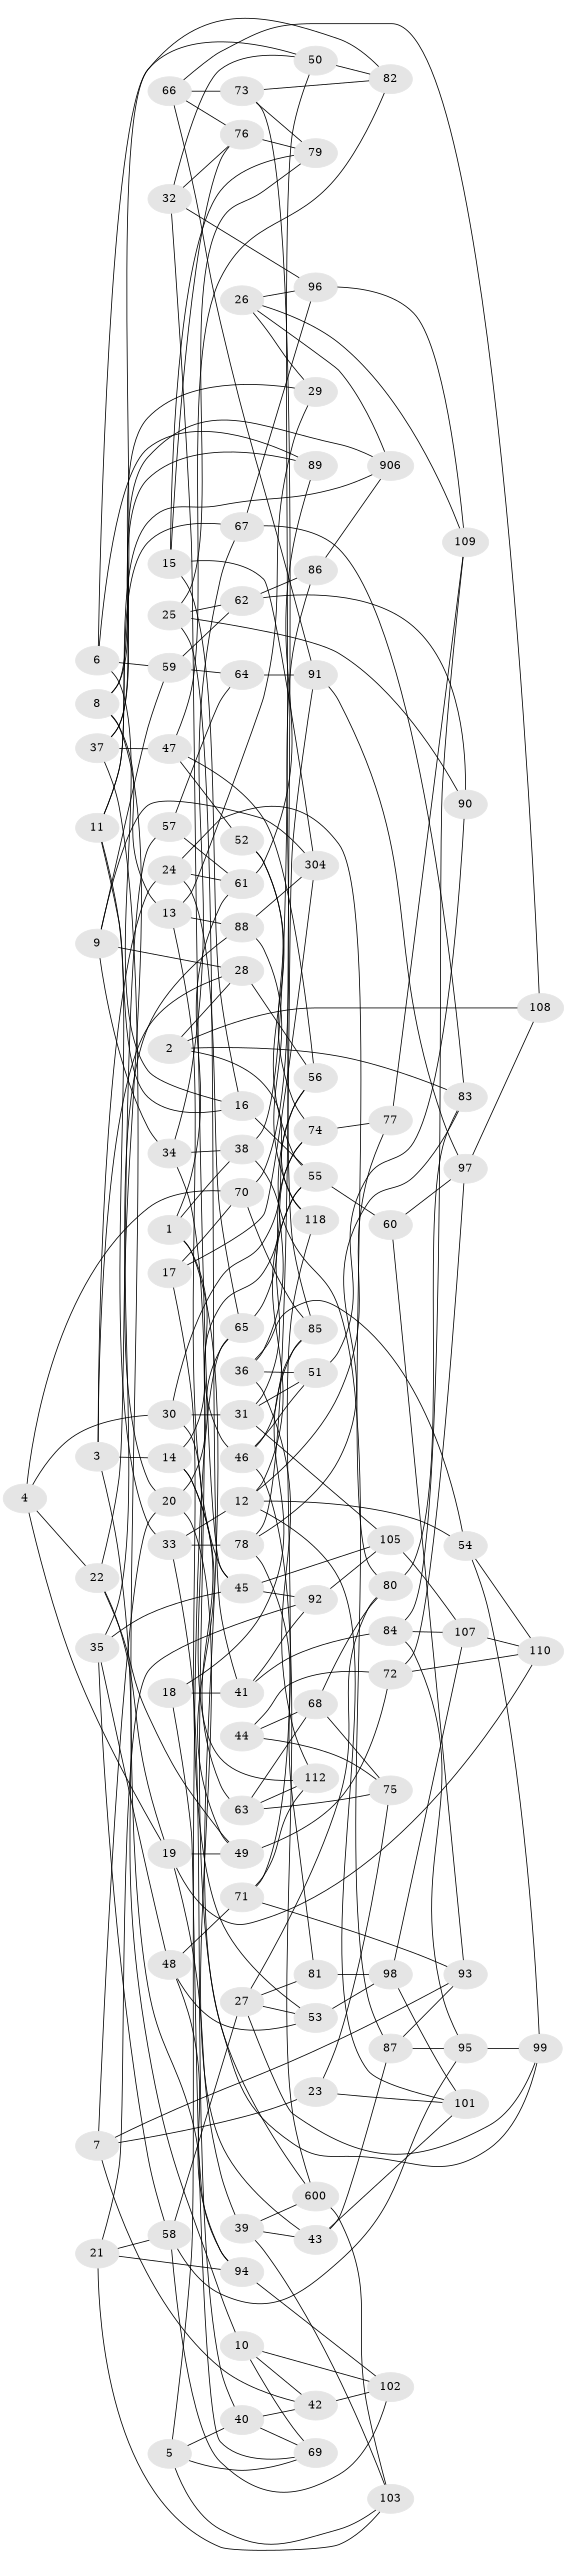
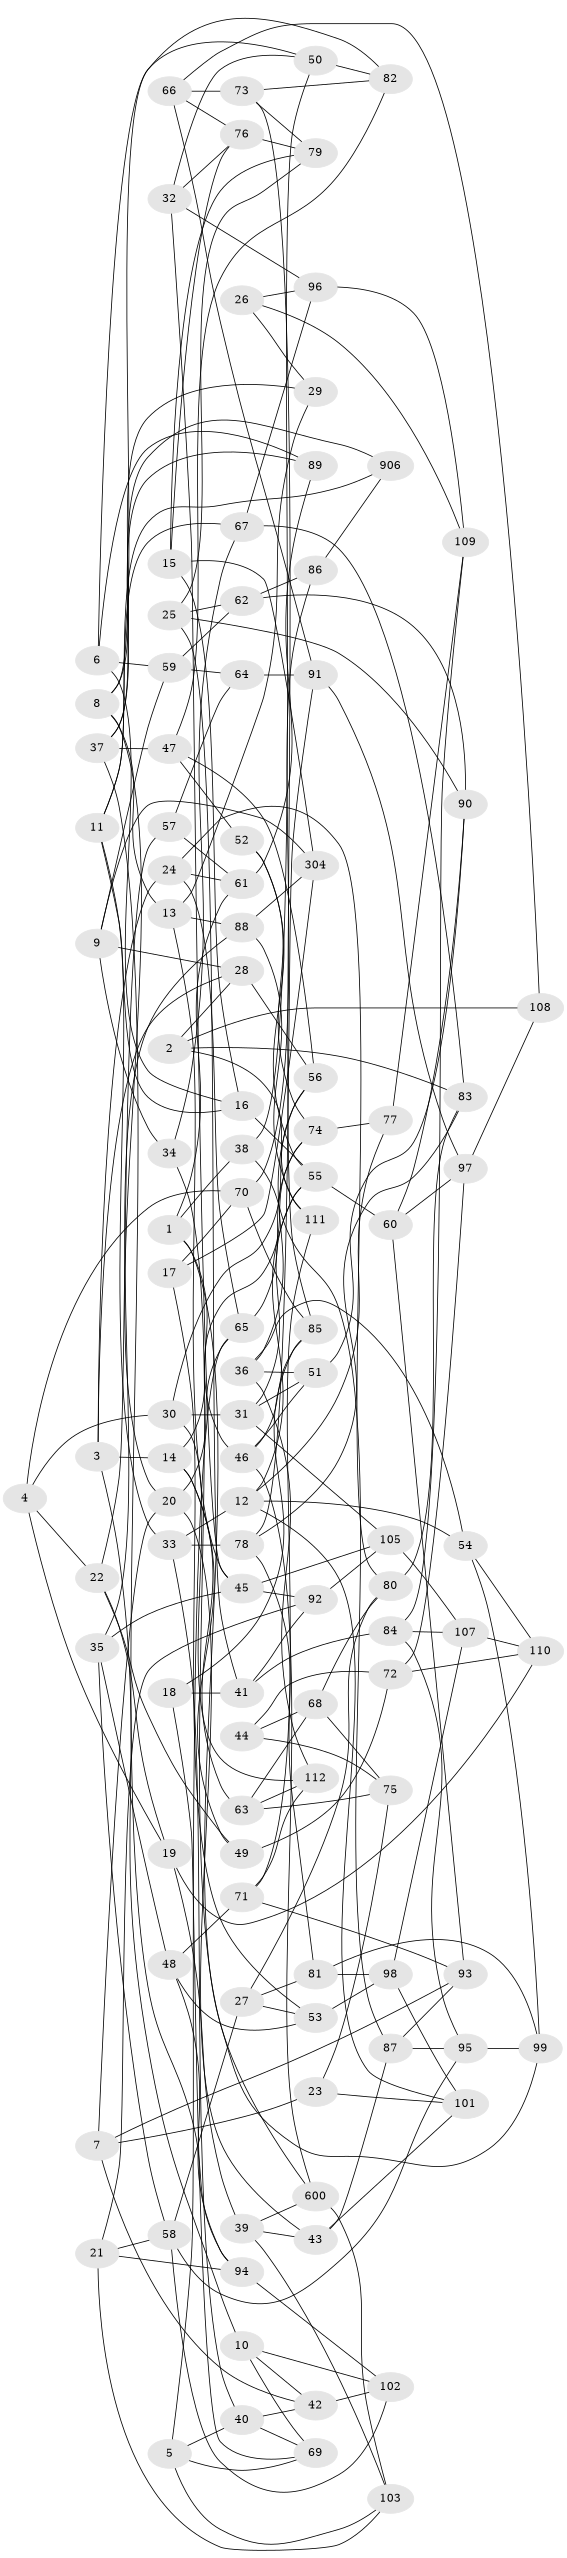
(336, 368) -> none
none -> (443, 1017)
(206, 1151) -> none
(316, 1220) -> (316, 1220)
(210, 1854) -> none
(375, 2152) -> (452, 1941)
